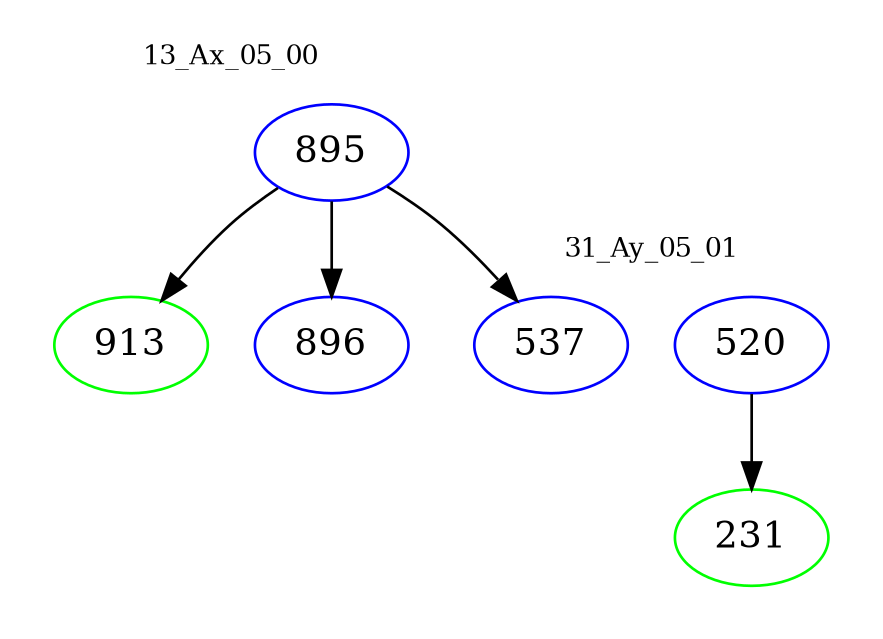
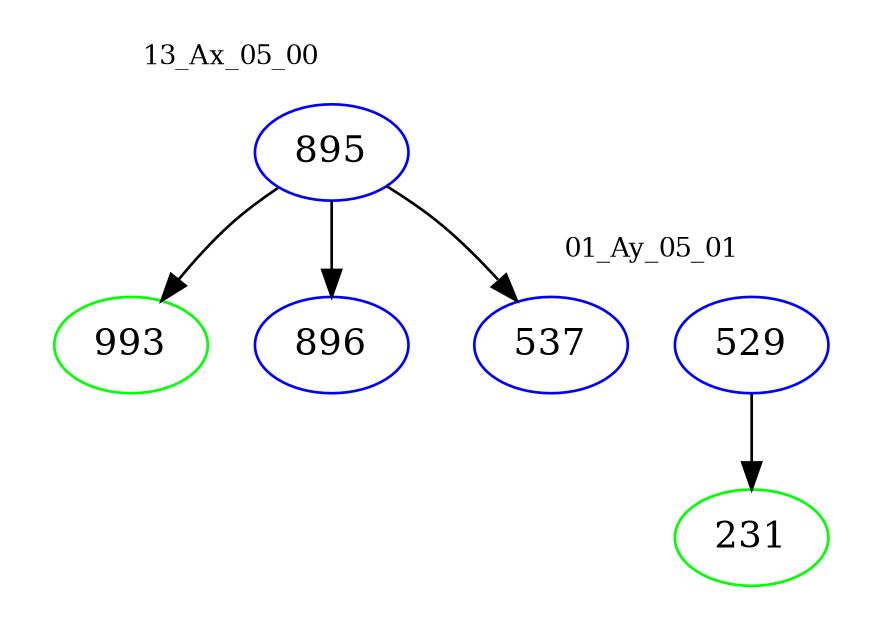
(651, 250) -> (651, 250)
(131, 345) -> (131, 345)
(752, 345) -> (752, 345)
